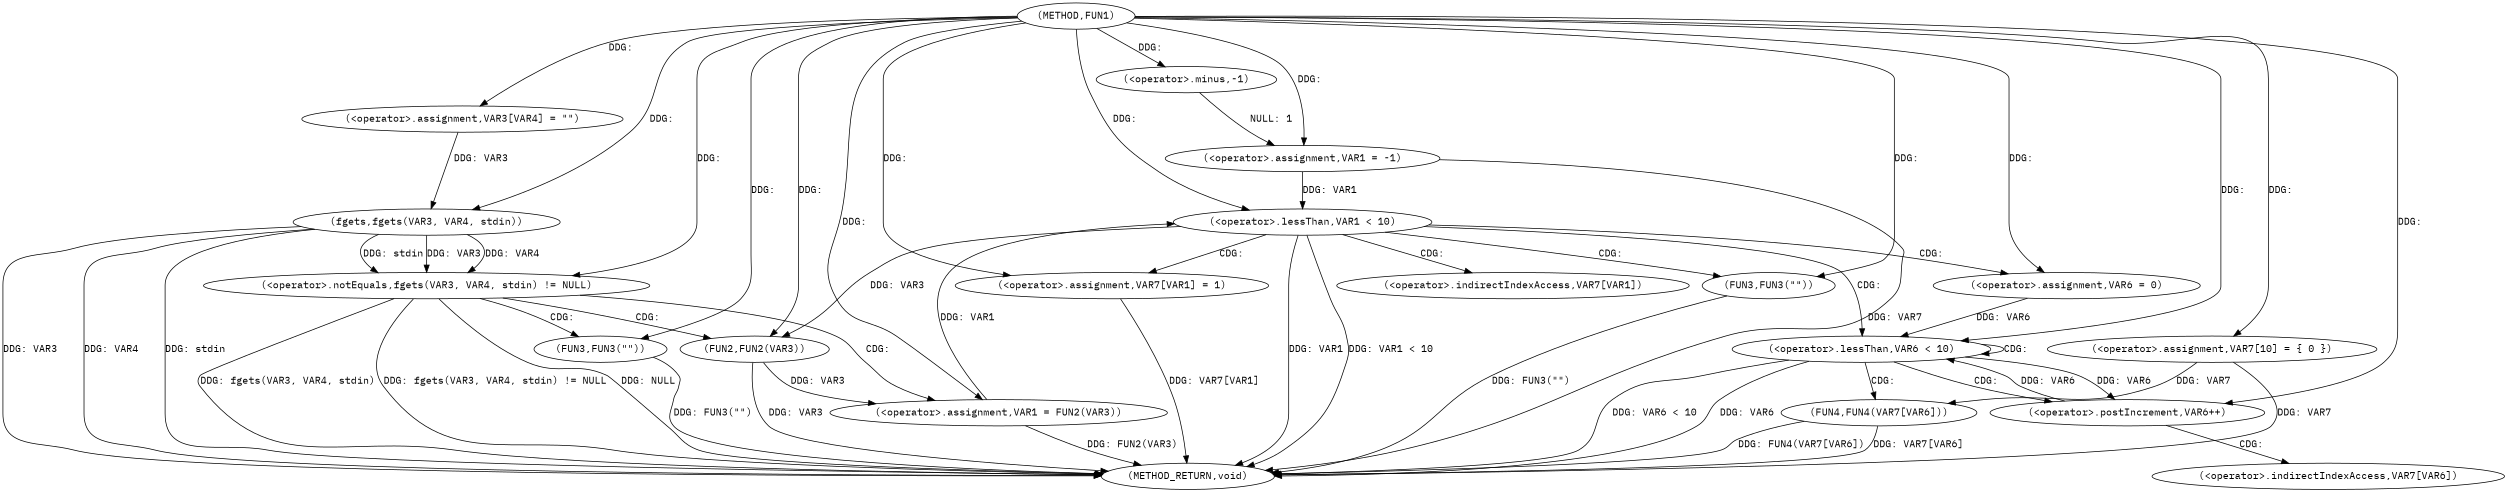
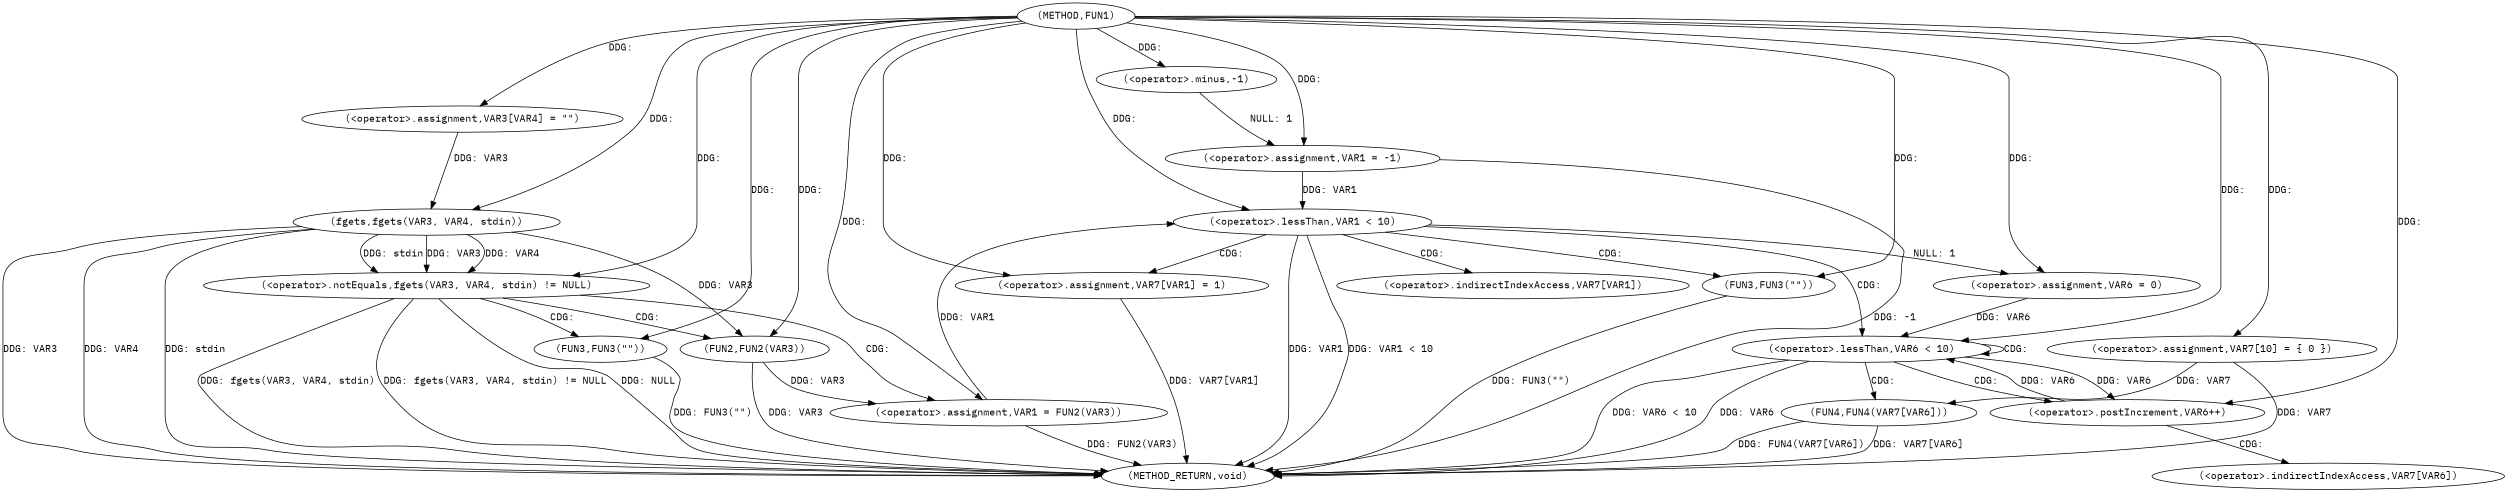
(971, 241) -> (627, 261)
(1935, 254) -> (1935, 254)
(1895, 317) -> (1895, 317)
